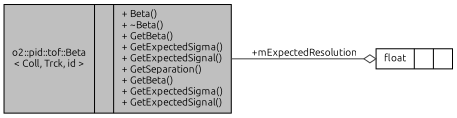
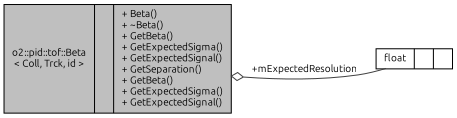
(298, 59) -> (315, 79)
